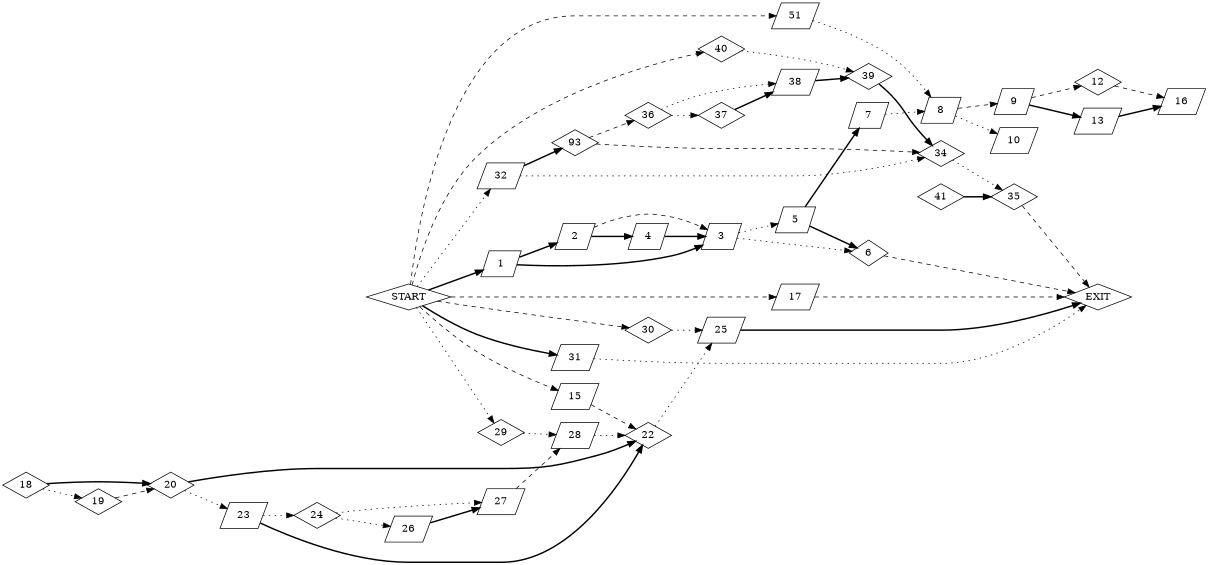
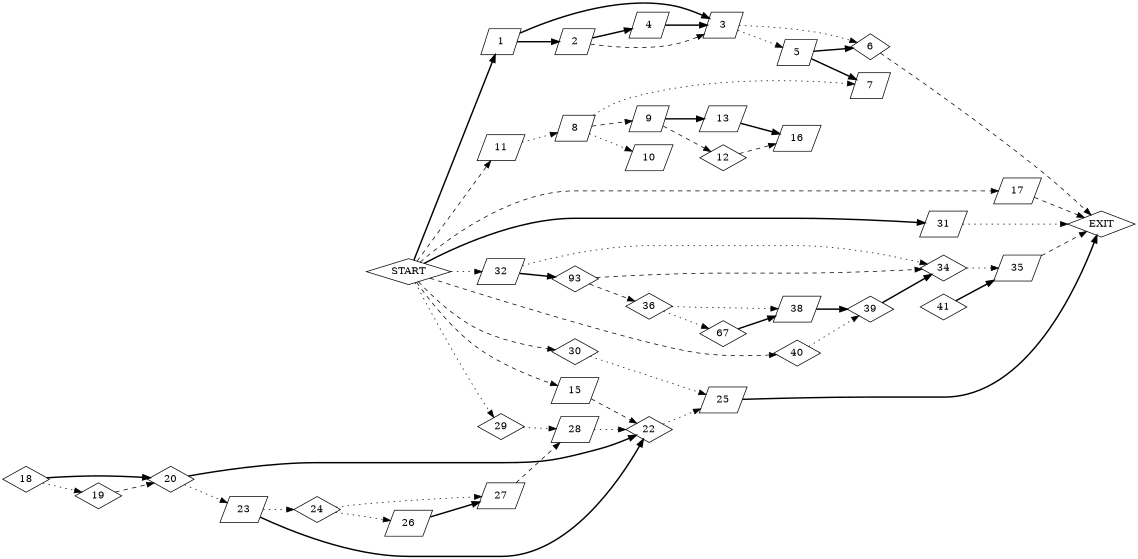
(795, 16) -> (501, 148)
(900, 113) -> (718, 83)
(721, 115) -> (723, 334)
(1014, 197) -> (1018, 268)
